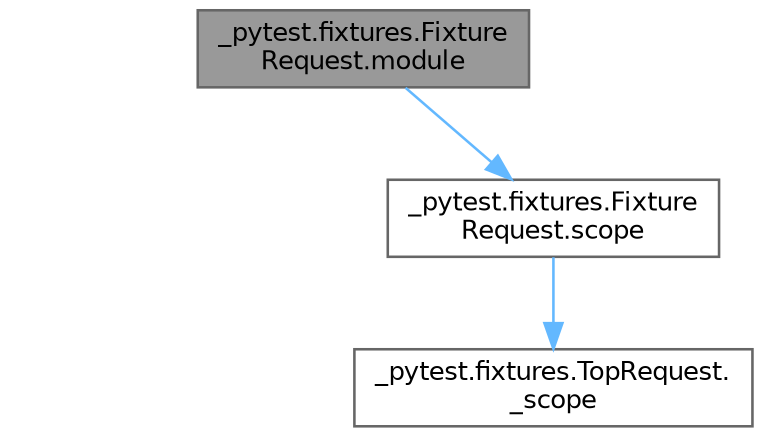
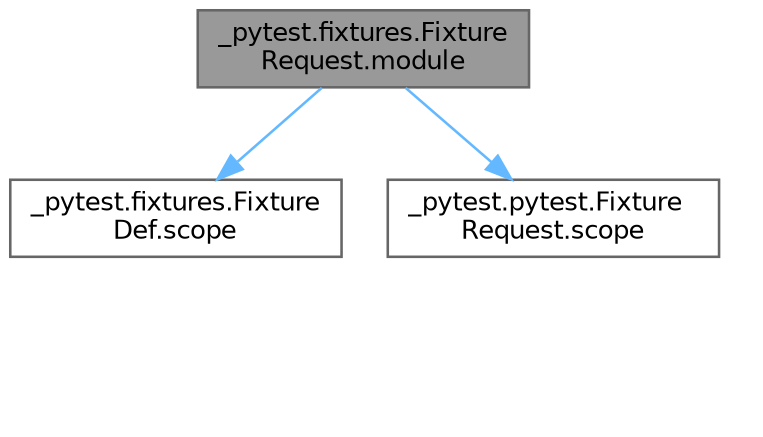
none -> (176, 218)
(553, 218) -> (553, 218)
(553, 388) -> none
